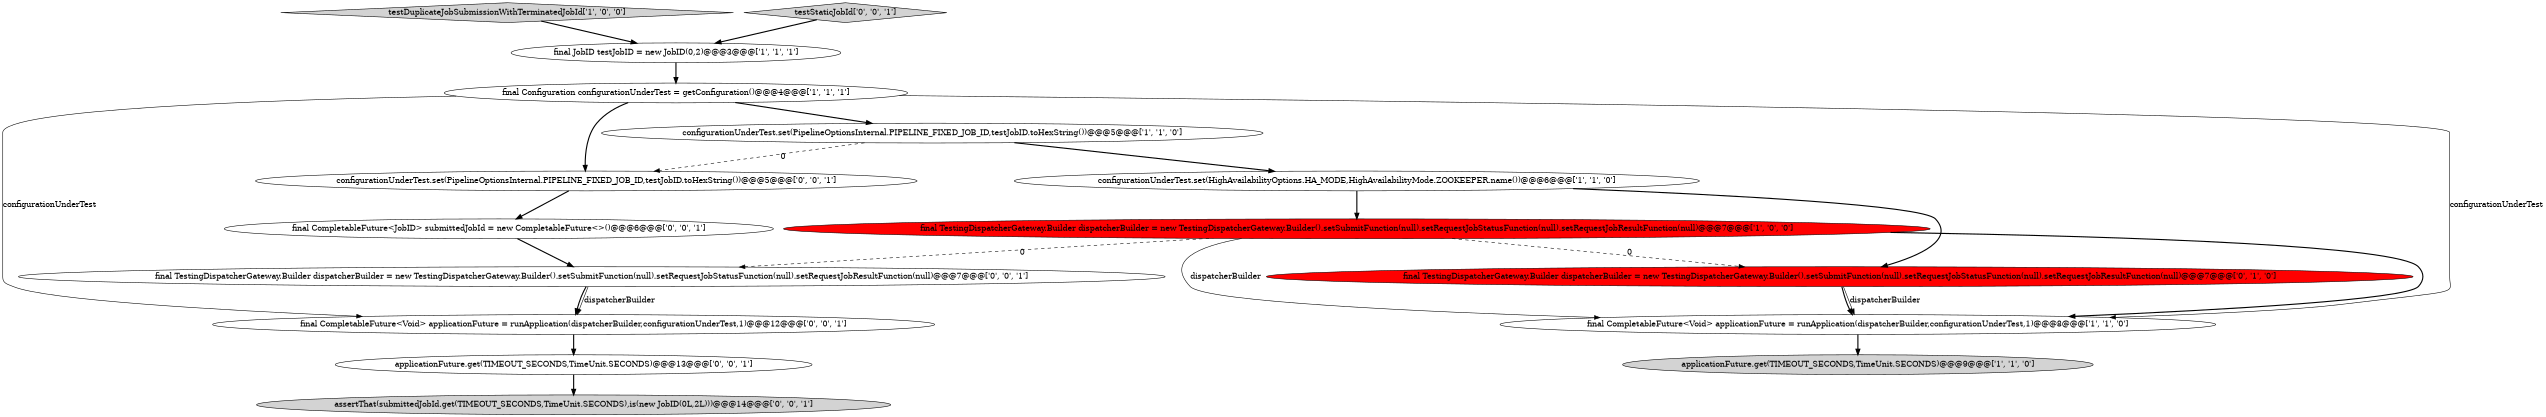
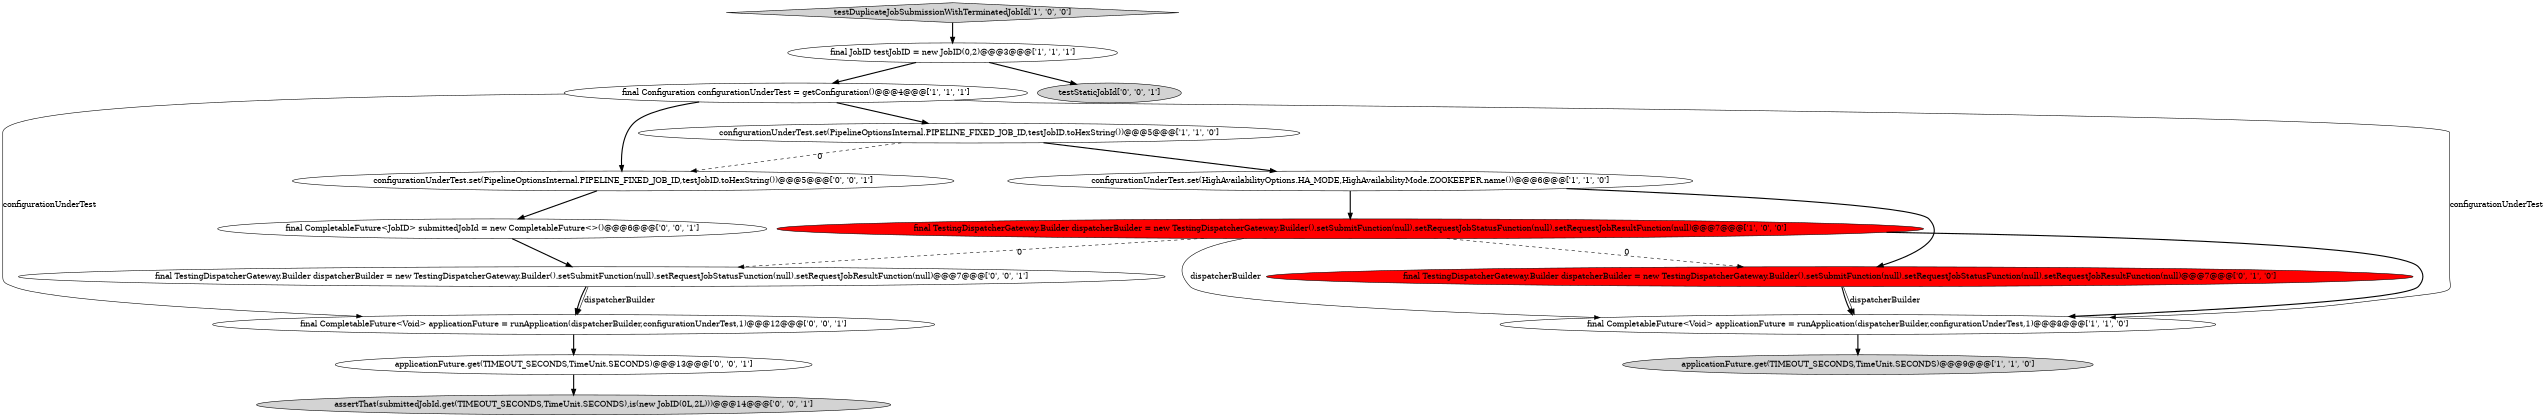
(845, 13) -> (1109, 93)
(769, 31) -> (1030, 73)
